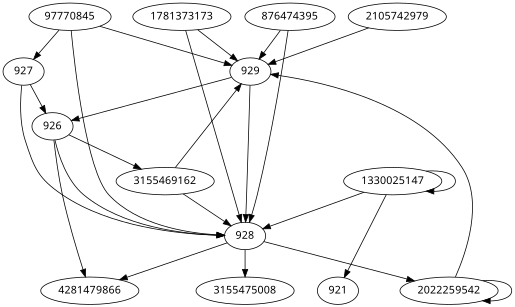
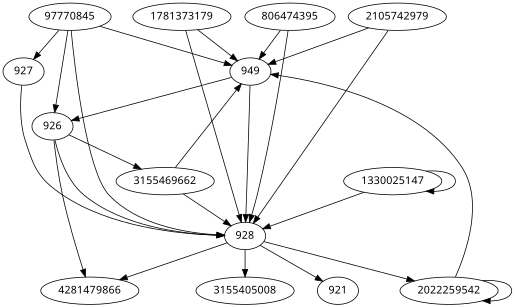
(182, 17) -> (182, 17)
(290, 17) -> (290, 17)
(250, 72) -> (250, 72)
(36, 96) -> (62, 68)
none -> (323, 124)
(165, 181) -> (165, 181)
(367, 233) -> (288, 261)
(245, 291) -> (245, 291)
